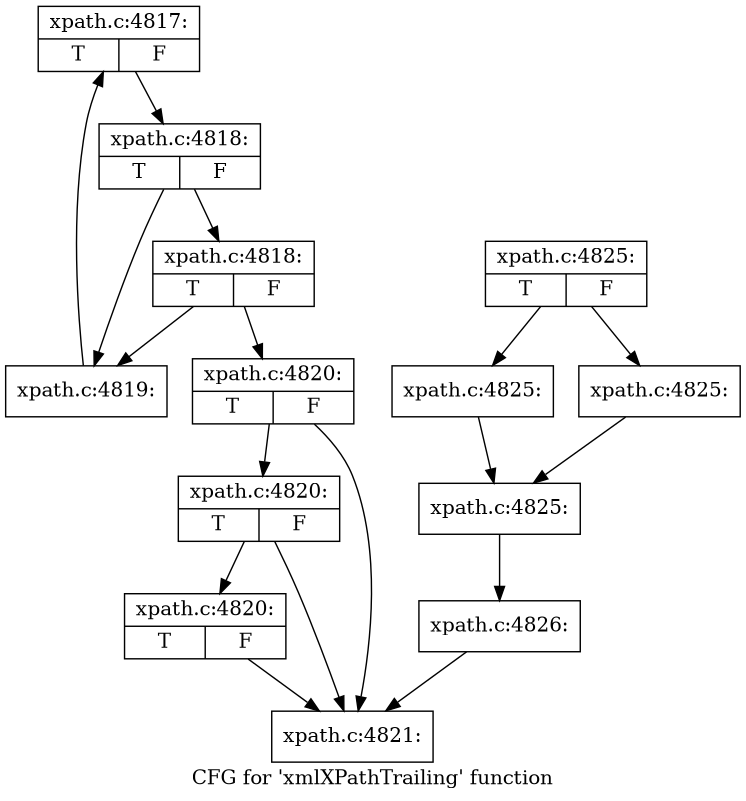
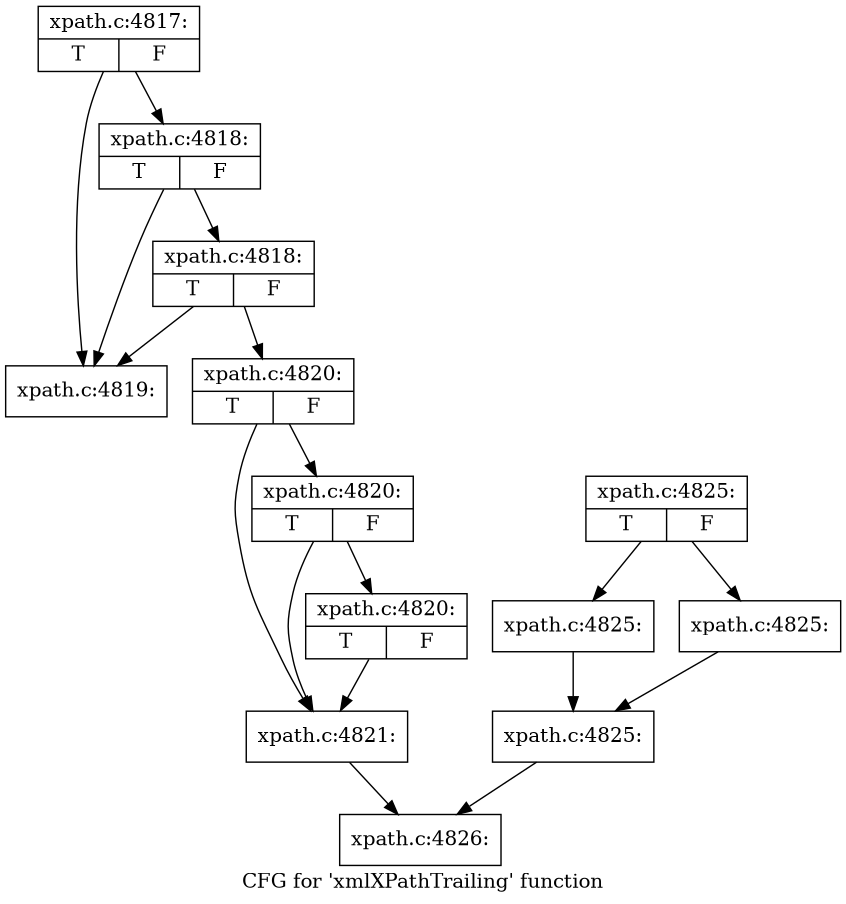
(77, 224) -> (77, 210)
(432, 677) -> (369, 783)
